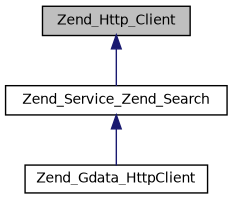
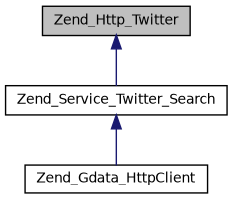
(116, 21) -> (116, 21)
(116, 100) -> (116, 100)
